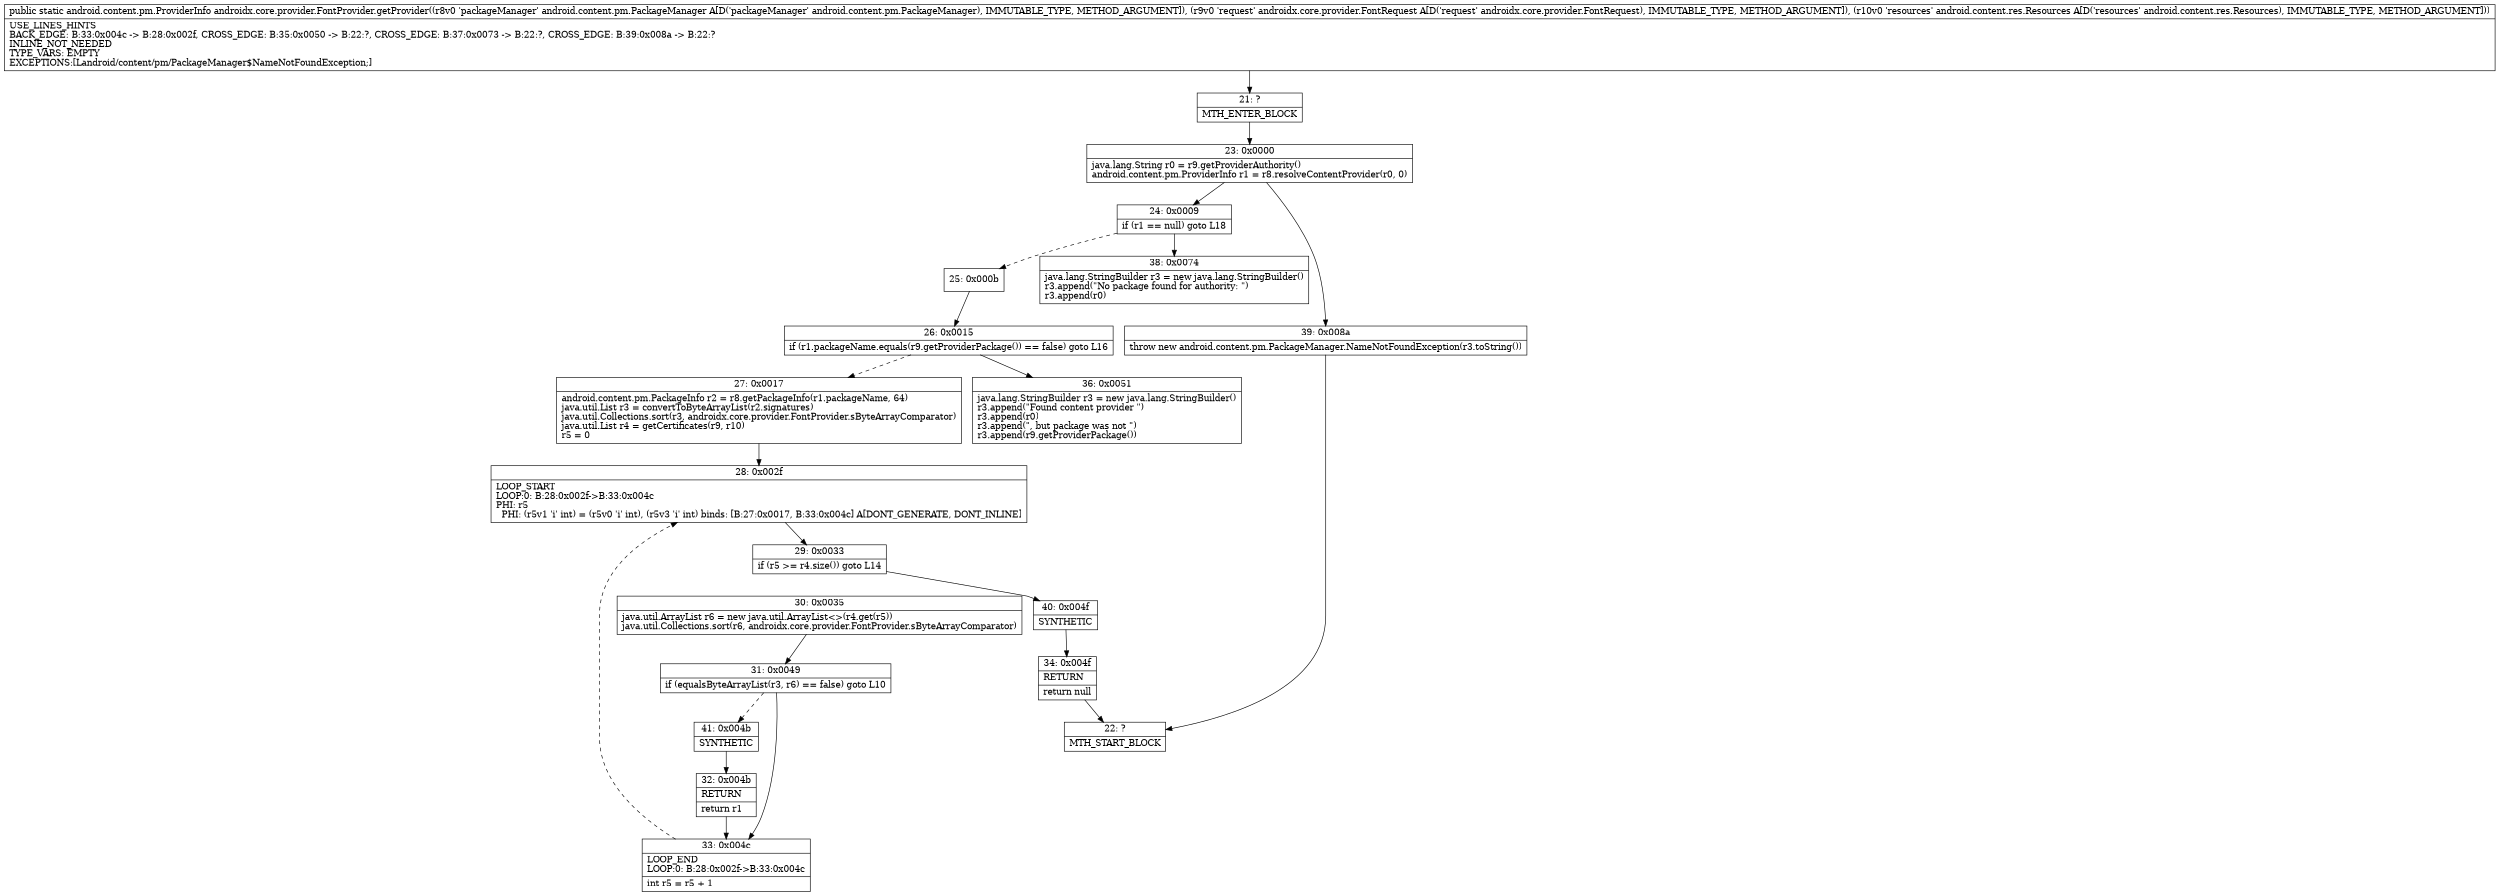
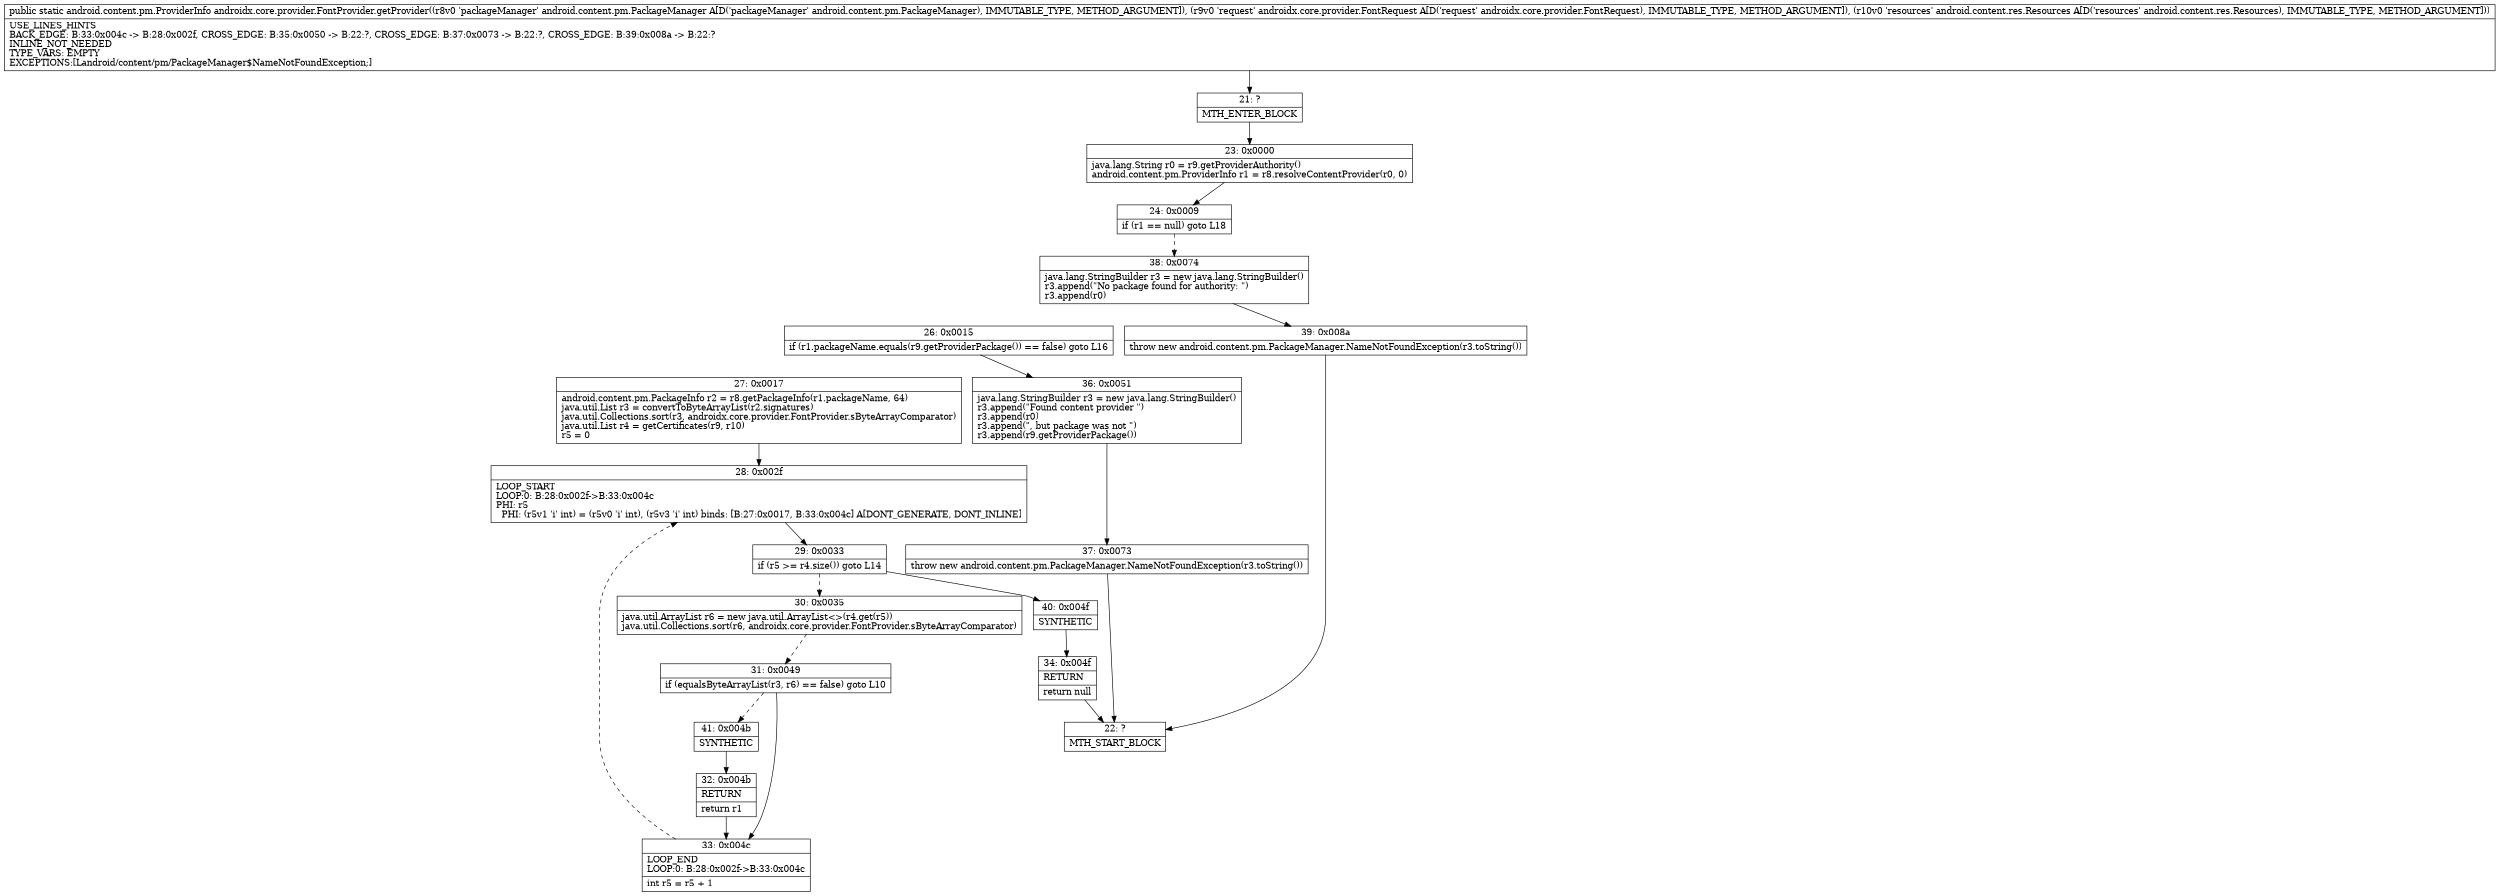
(1174, 242) -> (1174, 242)
(1309, 246) -> (1259, 314)
(974, 280) -> none
(883, 365) -> none
none -> (1107, 559)
none -> (820, 582)
(798, 647) -> (798, 647)
